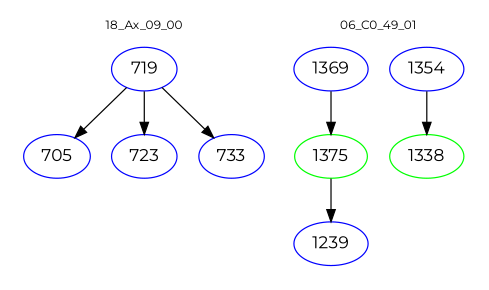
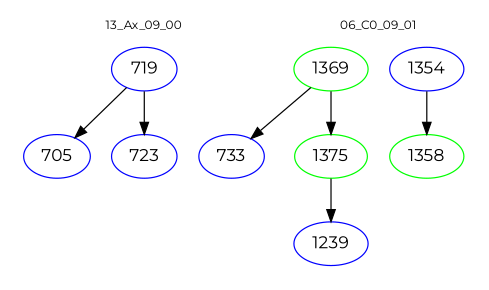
(144, 26) -> (144, 26)
(379, 26) -> (379, 26)
(331, 69) -> (331, 69)
(183, 108) -> (292, 104)
(427, 156) -> (427, 156)
